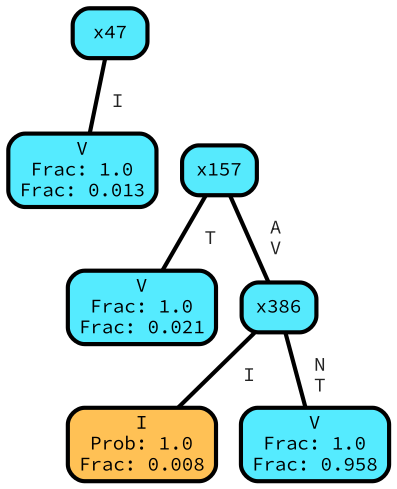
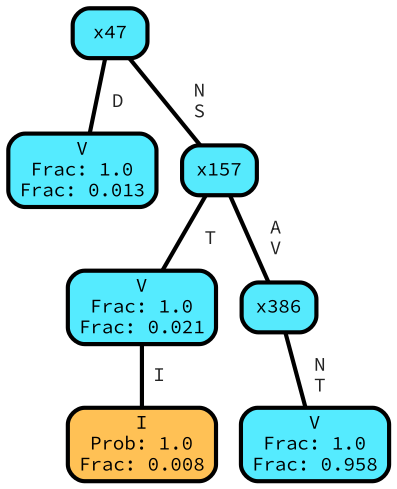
(112, 102) -> (112, 102)
none -> (165, 102)
(216, 370) -> (142, 376)
